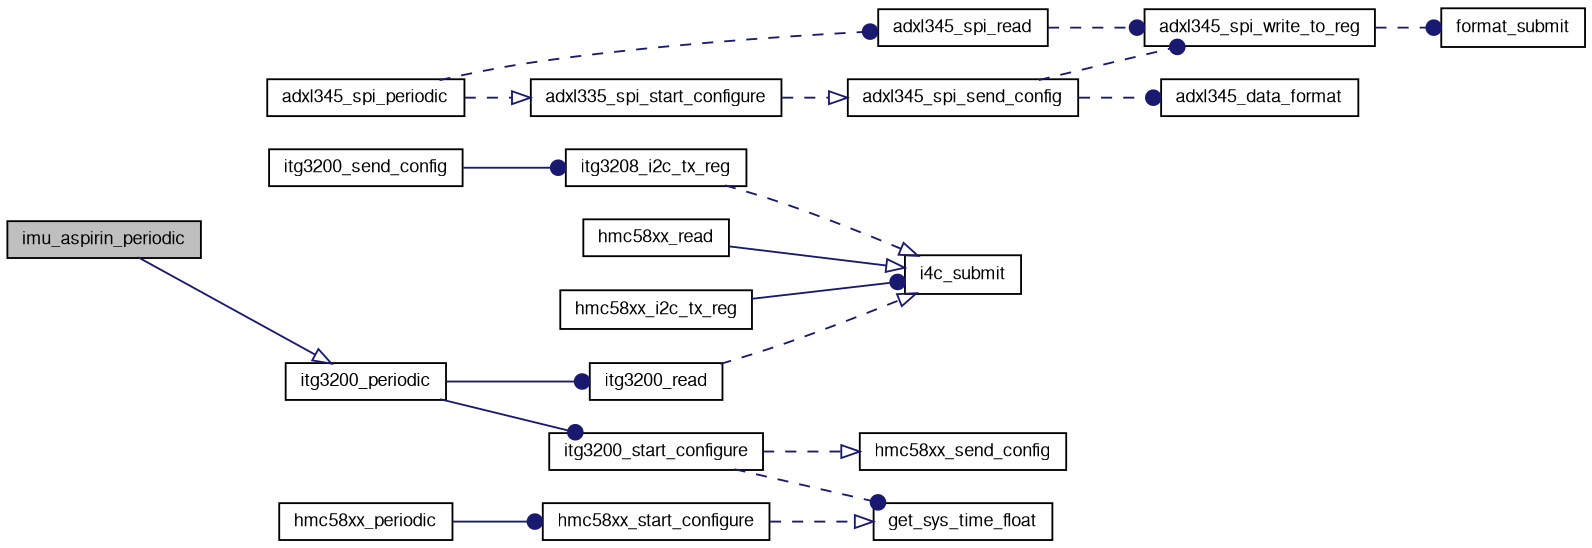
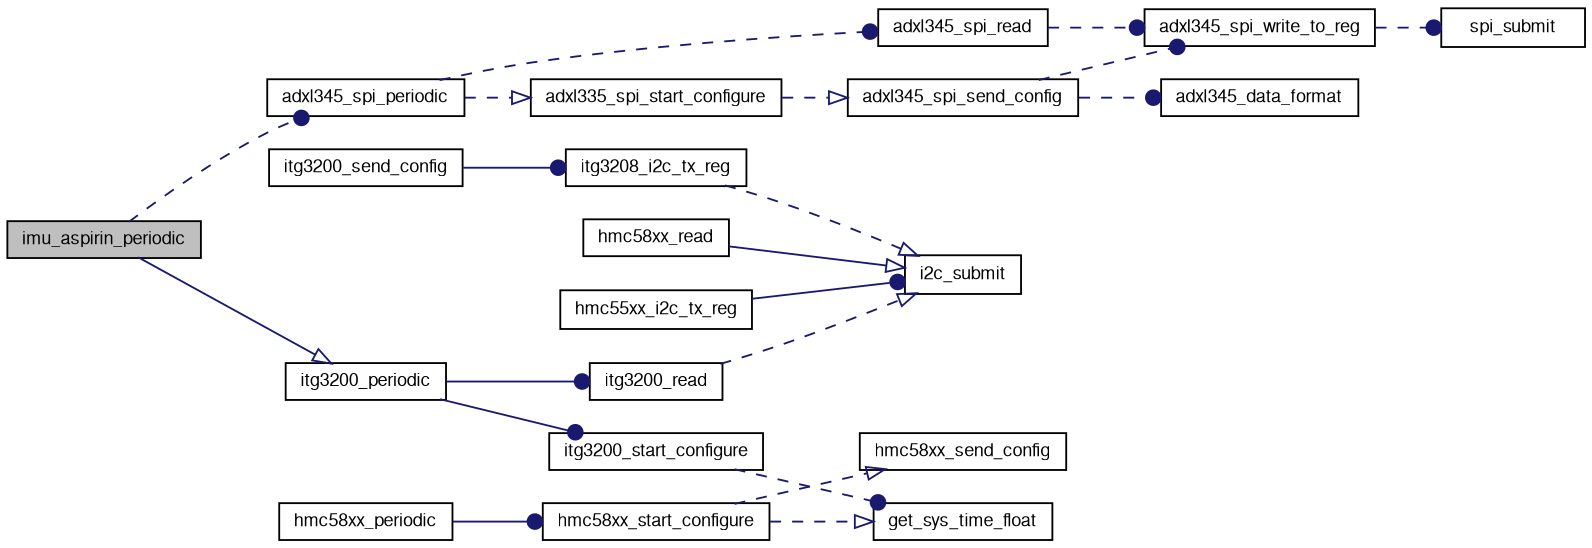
(1513, 28) -> (1513, 28)
none -> (209, 166)
(963, 275) -> (963, 275)
(656, 310) -> (656, 310)
(802, 452) -> (784, 492)
